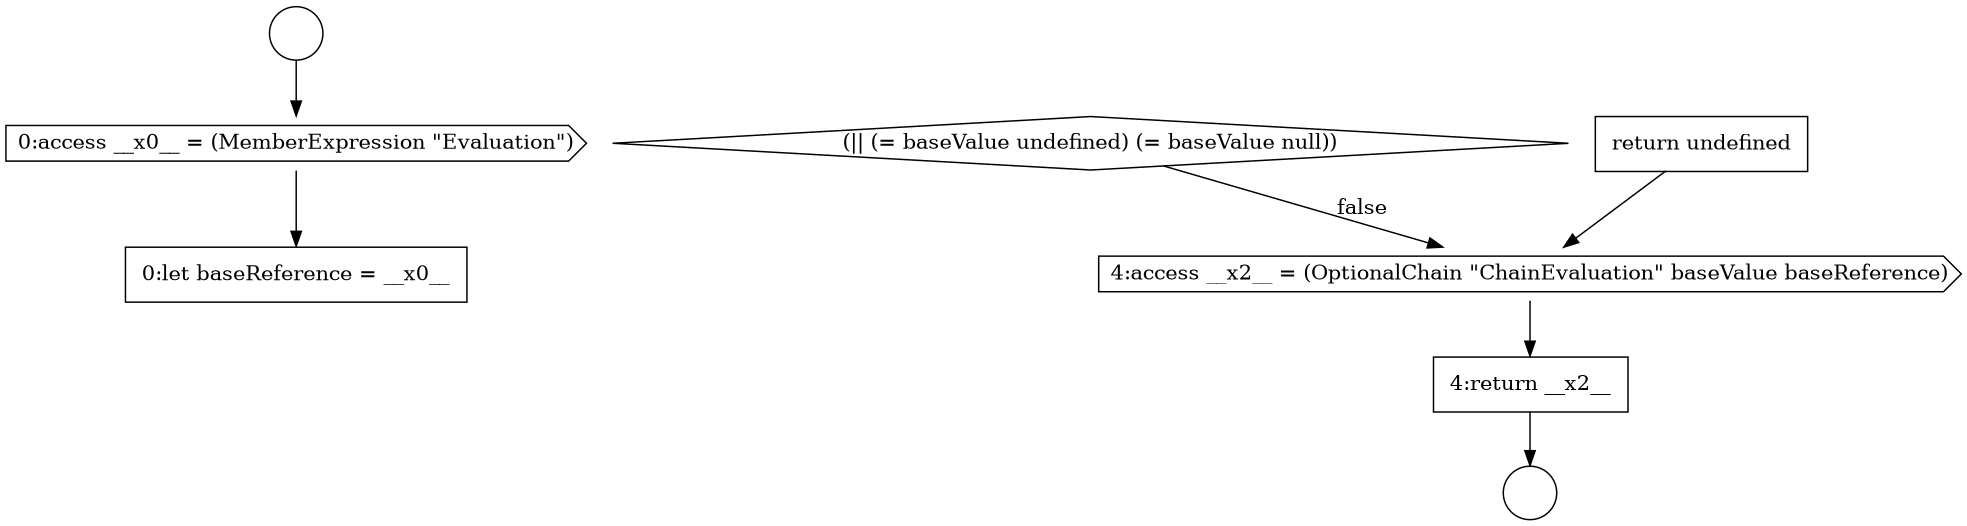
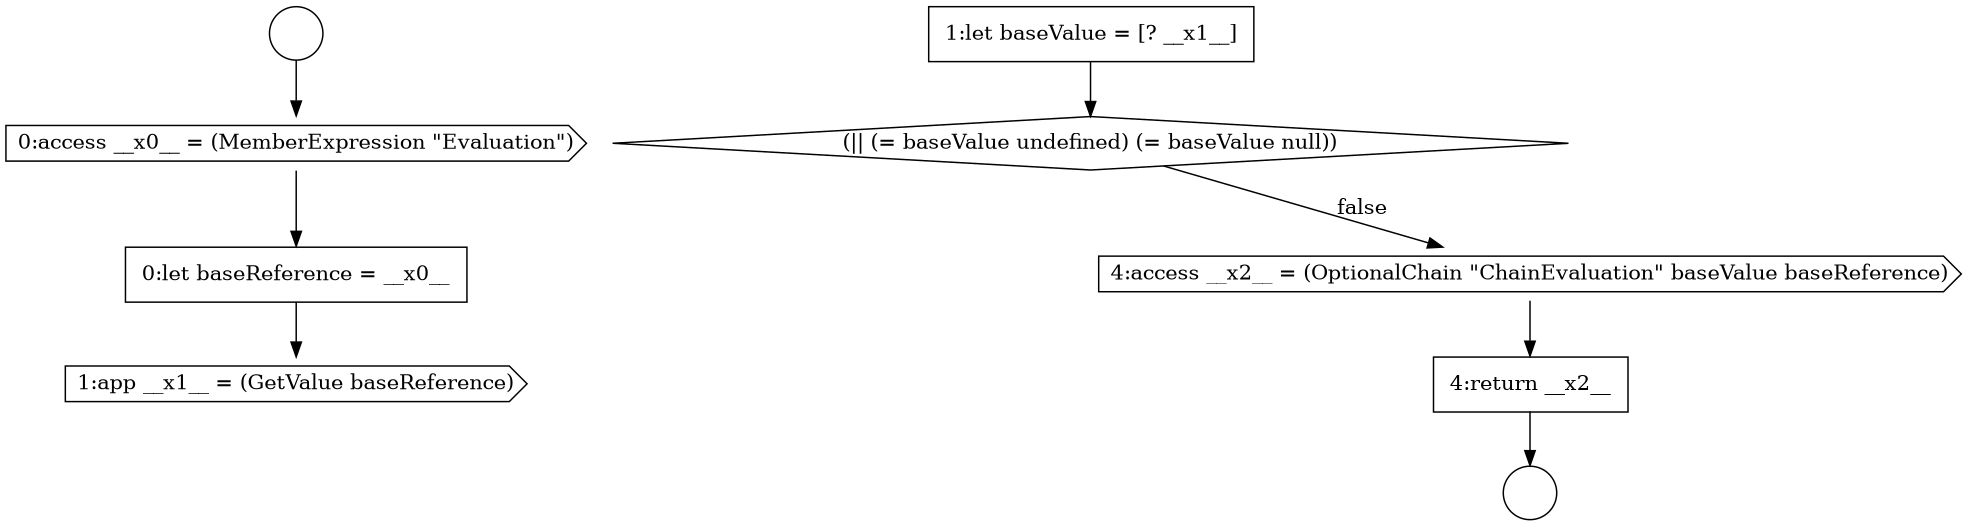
none -> (1091, 33)
(1701, 143) -> none
none -> (296, 384)
